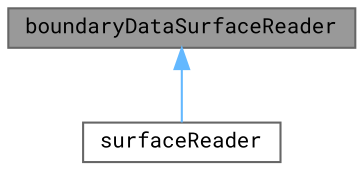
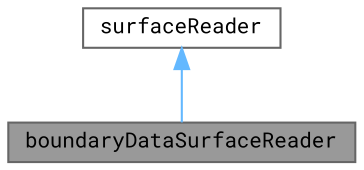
(182, 96) -> (182, 96)
